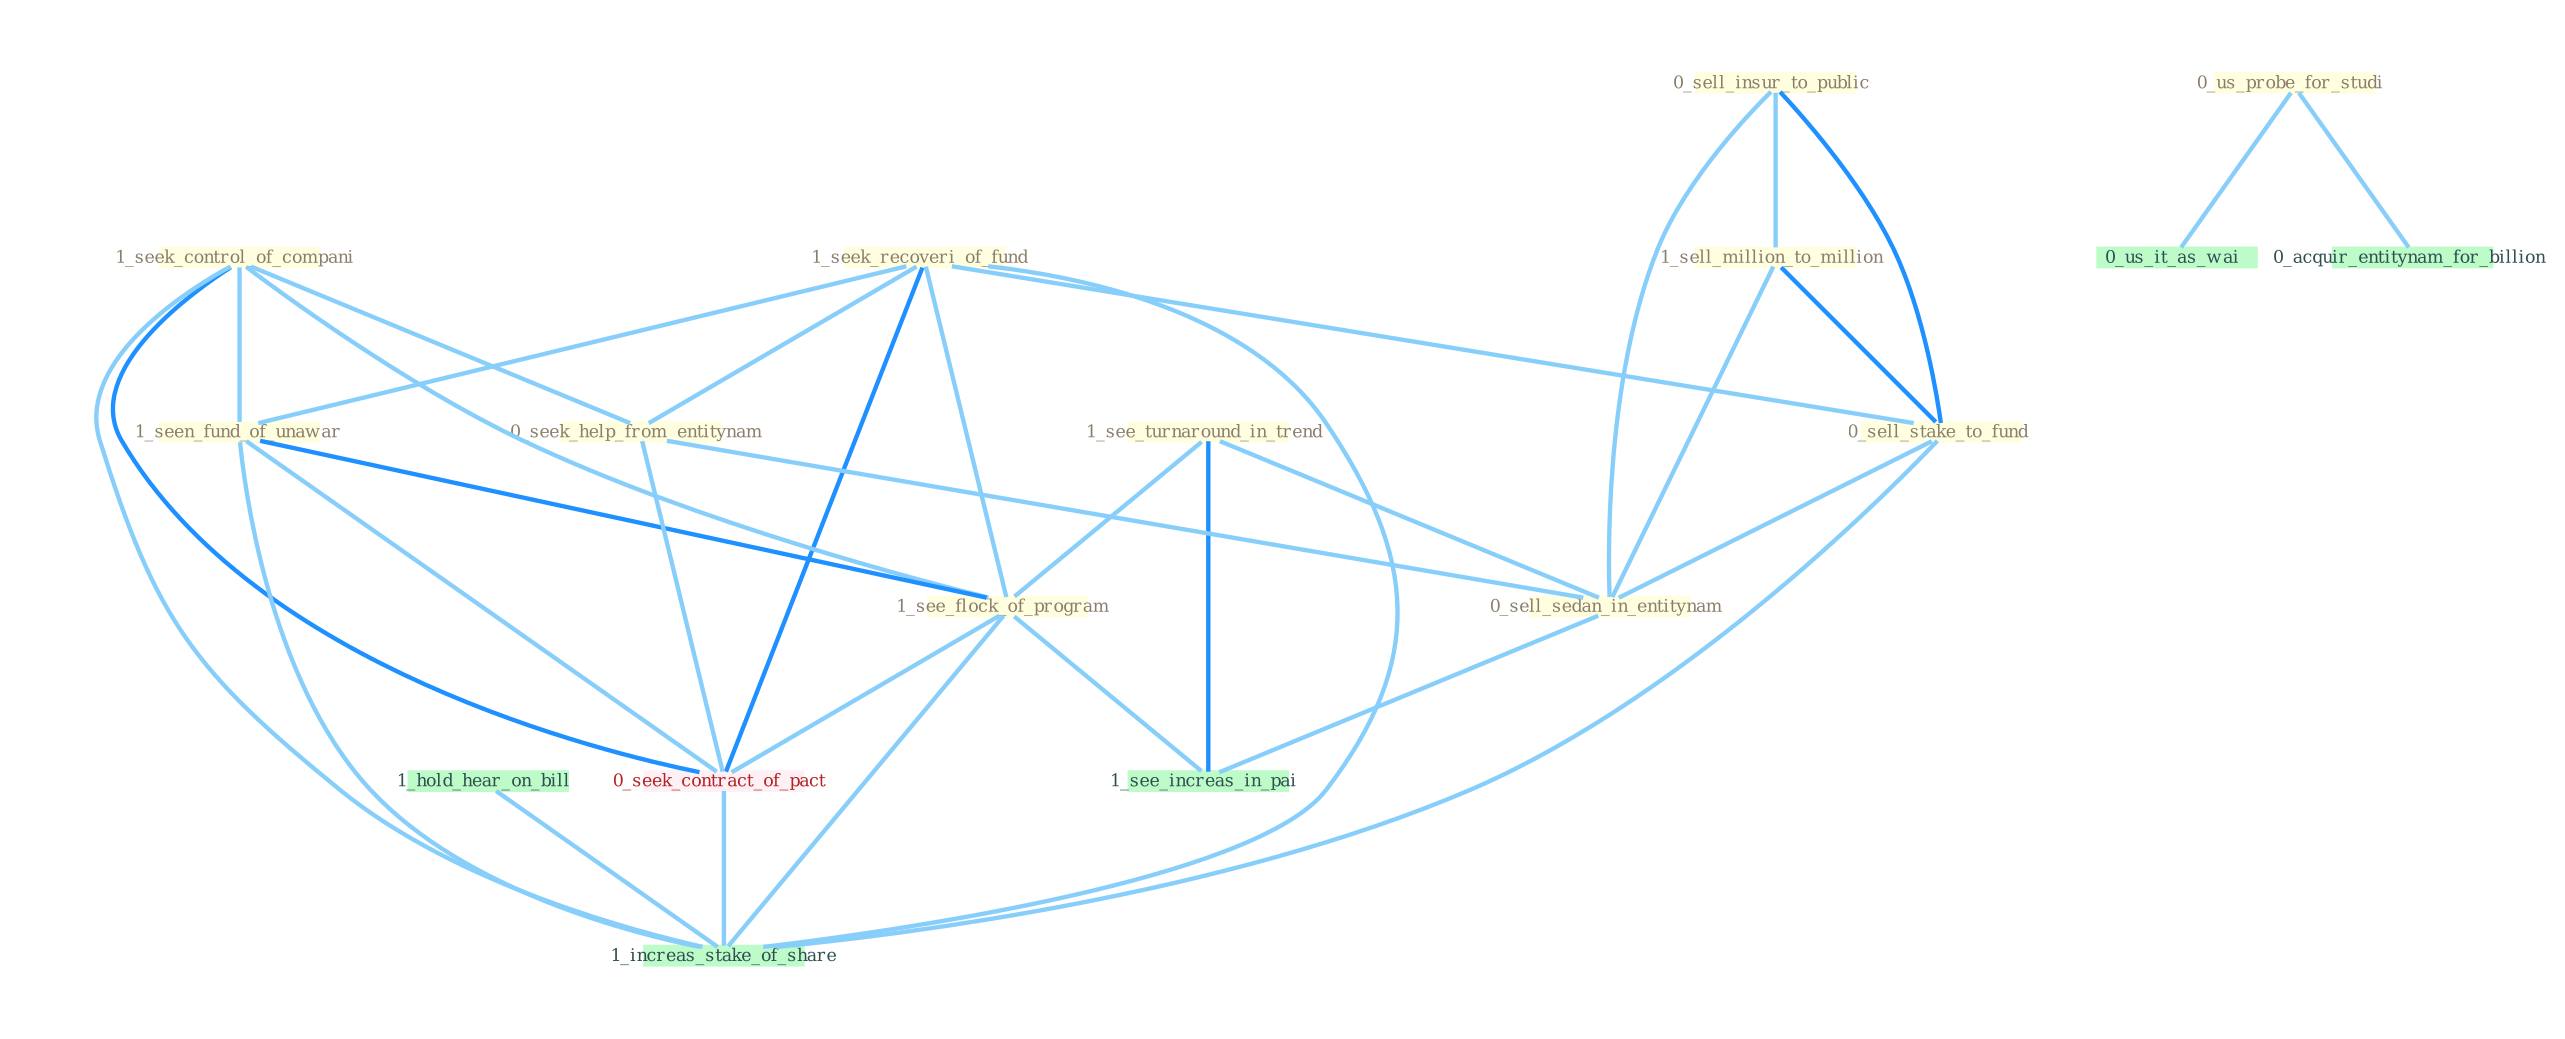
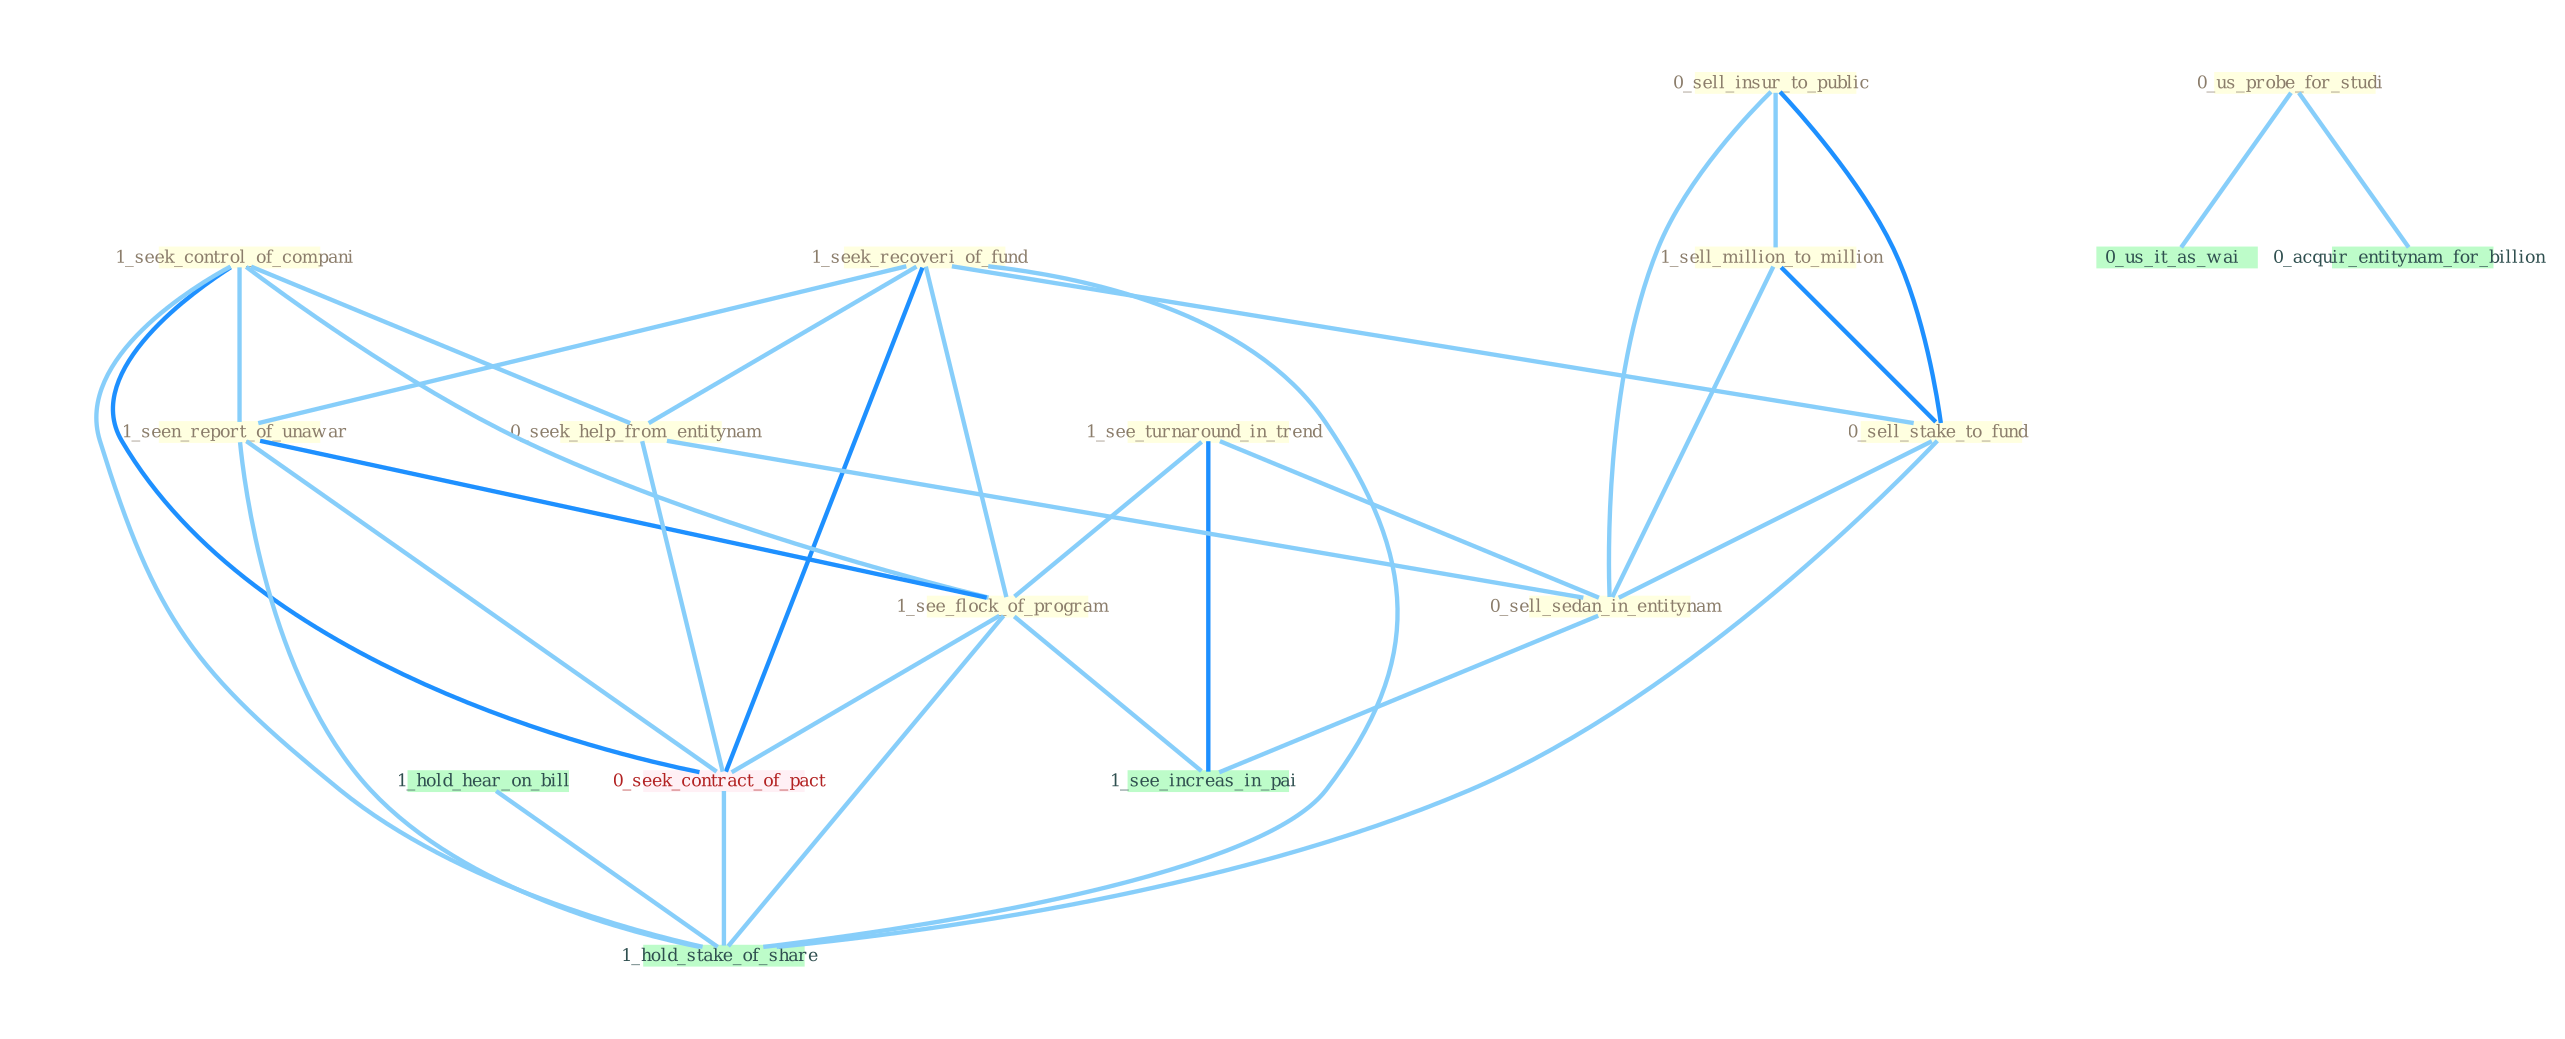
(240, 432) -> (240, 432)
(724, 956) -> (724, 956)
